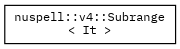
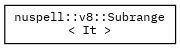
(90, 24) -> (90, 24)
